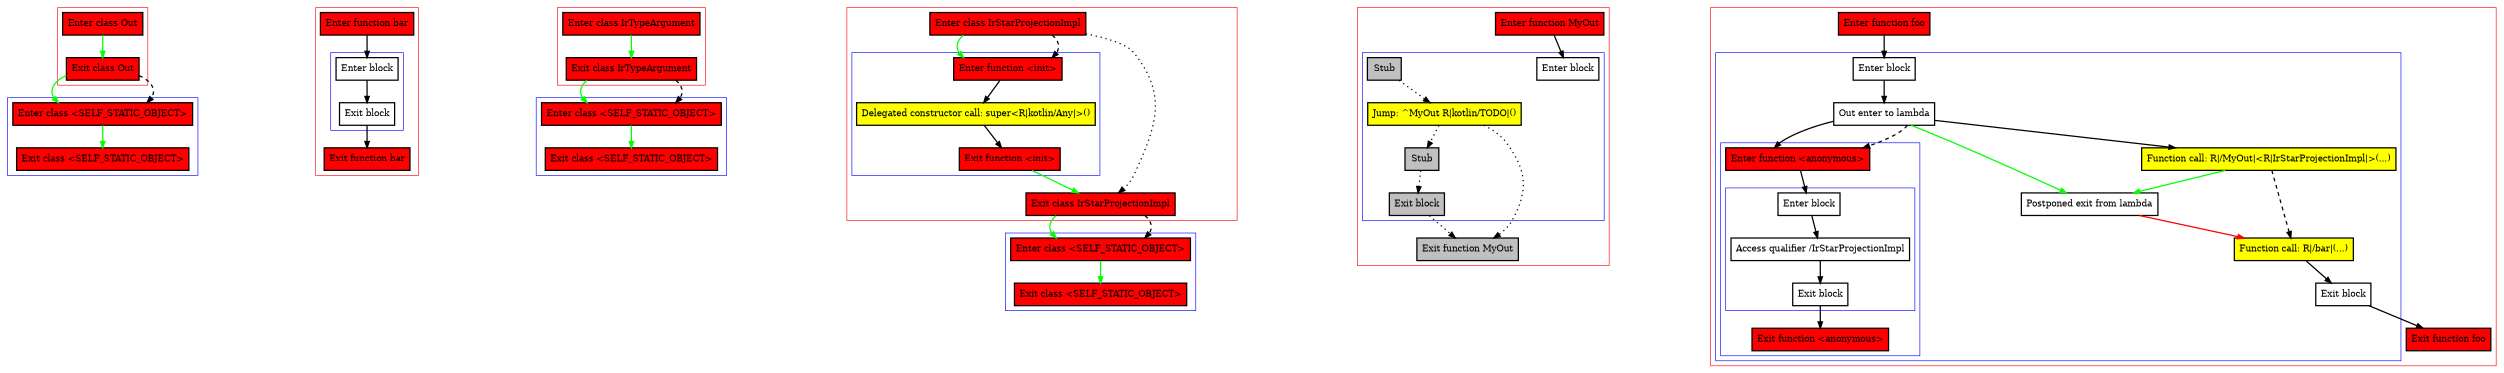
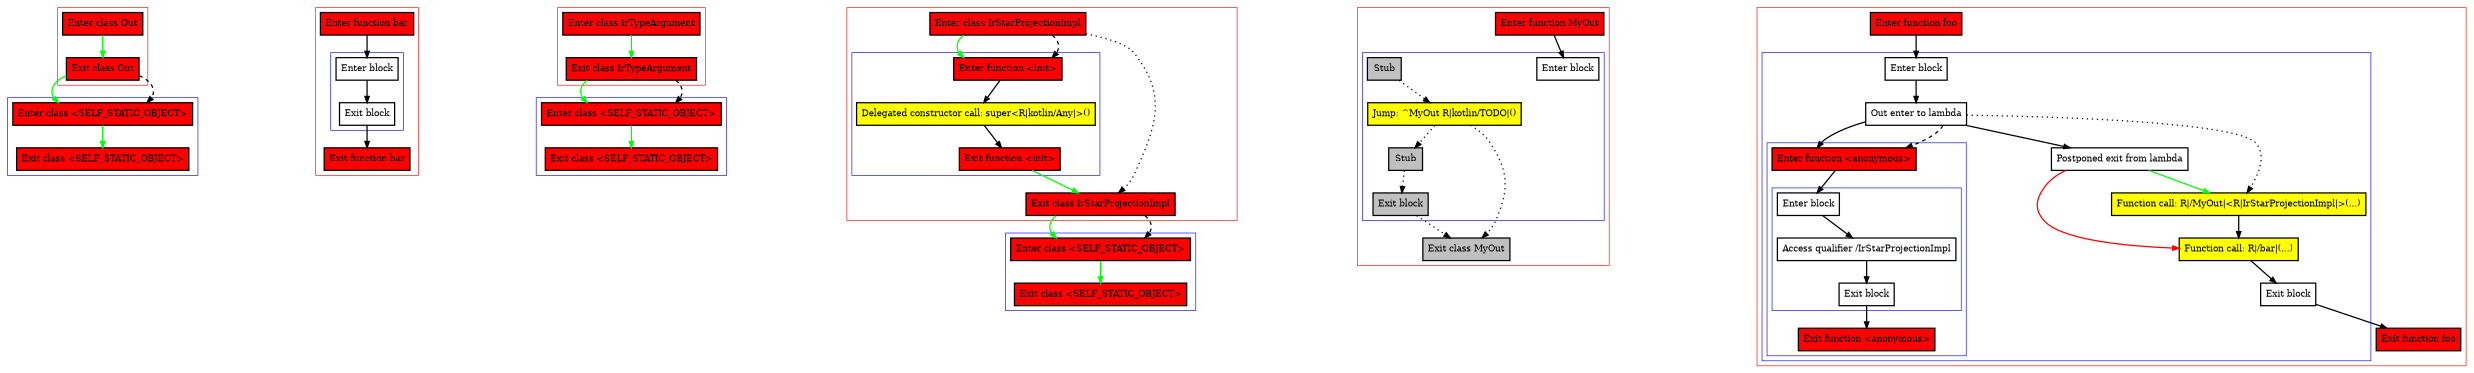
(2052, 134) -> (2137, 122)
(1986, 157) -> (2015, 136)
(2182, 181) -> (2176, 181)
(2280, 201) -> (2239, 224)
(1468, 249) -> (1466, 249)
